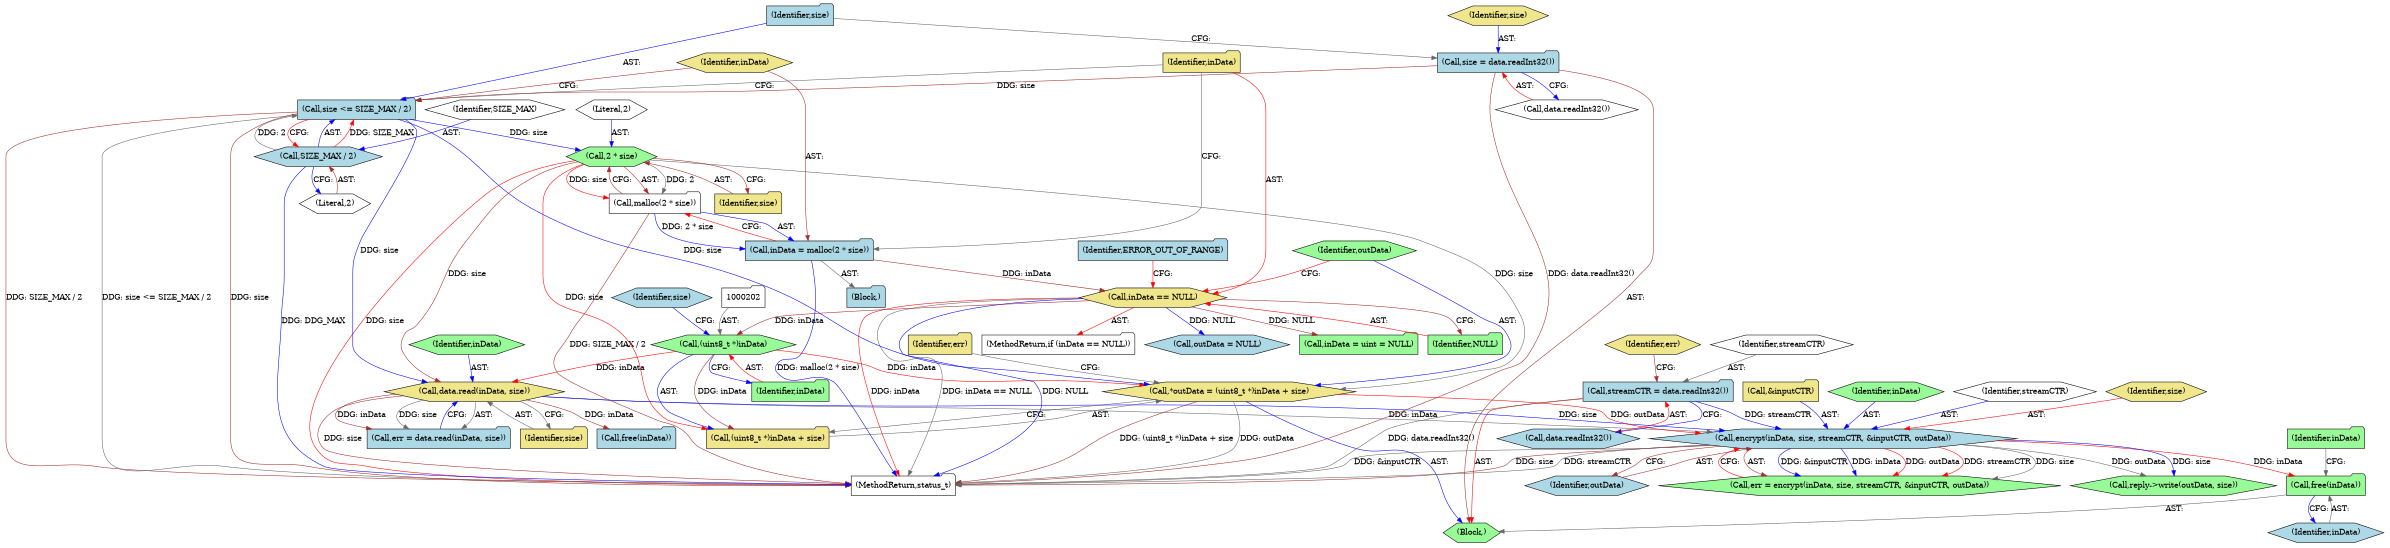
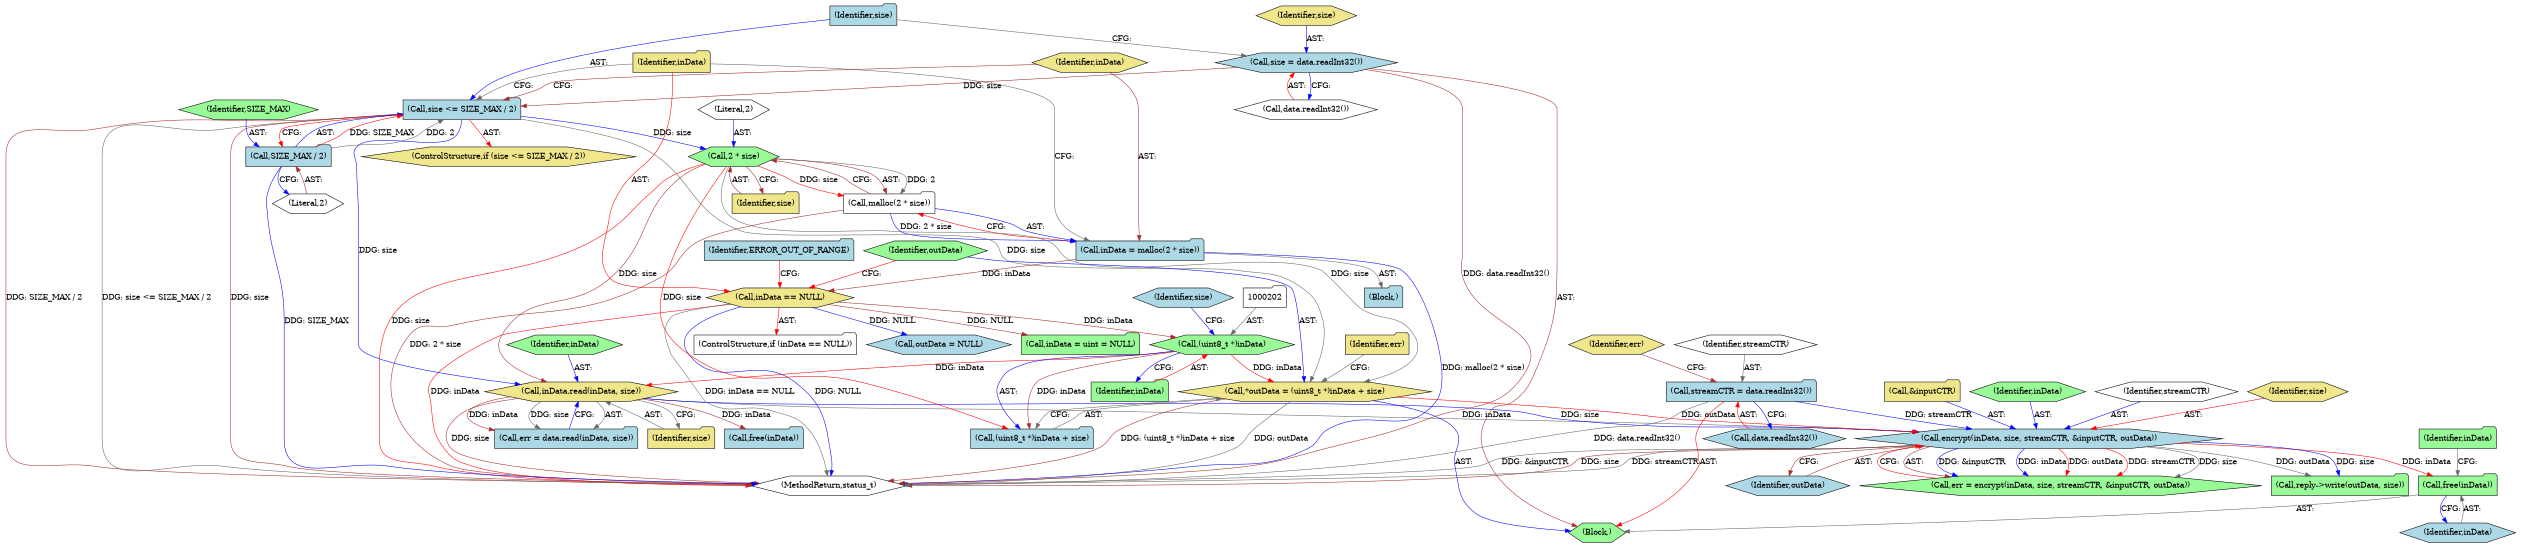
(1498, 63) -> (1306, 63)
(495, 110) -> (249, 110)
(318, 157) -> (289, 157)
none -> (499, 157)
(760, 284) -> (995, 243)
(313, 321) -> (316, 321)
(608, 345) -> (435, 345)
(1058, 345) -> (775, 345)
(1465, 345) -> none
(474, 392) -> (581, 392)
(768, 439) -> (1032, 439)
(903, 486) -> (829, 486)
(2174, 486) -> (2340, 486)
